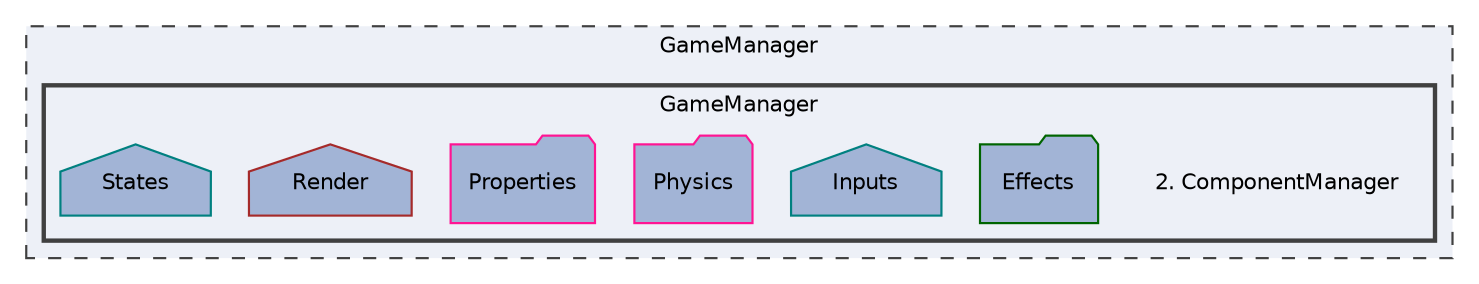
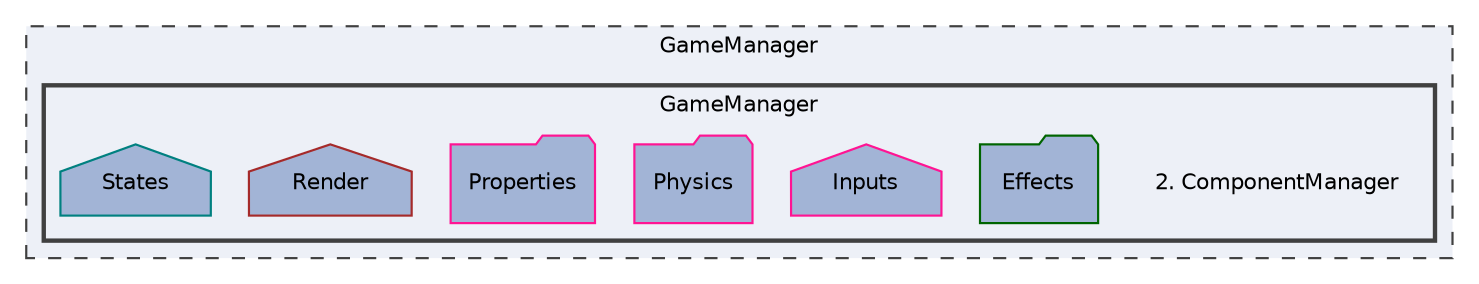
(866, 184) -> (866, 184)
